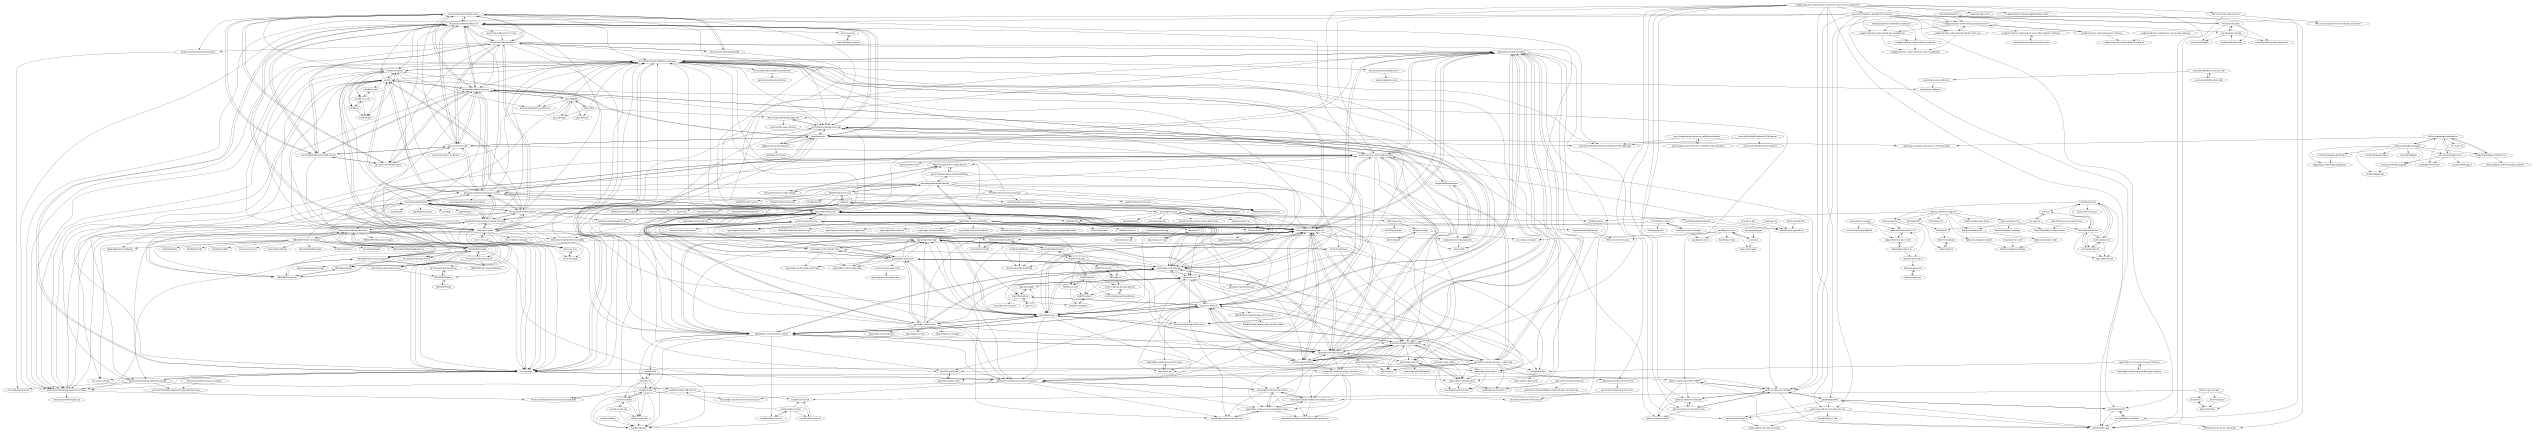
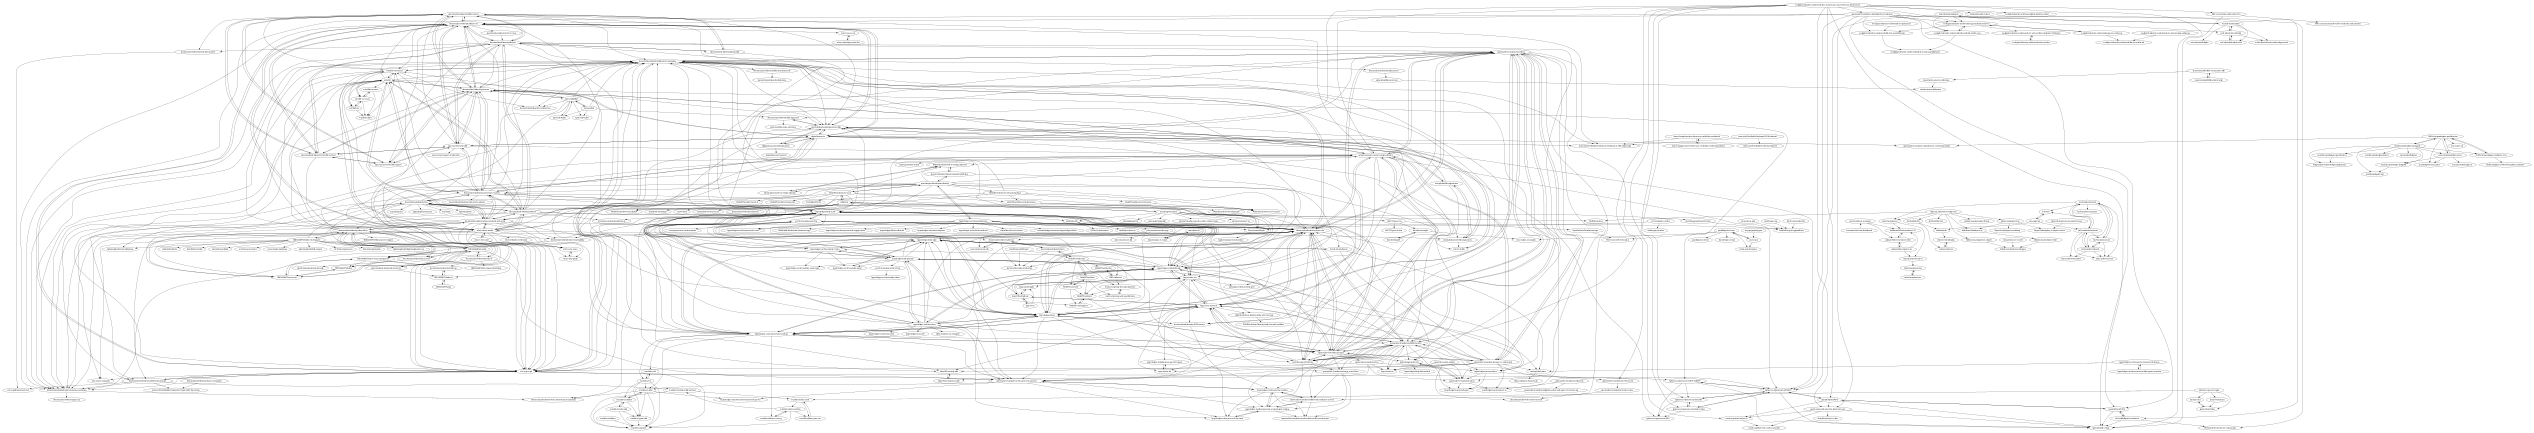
(2216, 38) -> (2230, 37)
(1915, 43) -> none
(783, 162) -> none
(696, 221) -> none
(1859, 225) -> (1861, 227)
(1132, 226) -> (1112, 226)
(1688, 231) -> none
(886, 242) -> none
none -> (2071, 259)
(1005, 306) -> none
(1242, 341) -> (1183, 346)
(1428, 351) -> none
(796, 405) -> (795, 404)
(1267, 409) -> (1267, 409)
